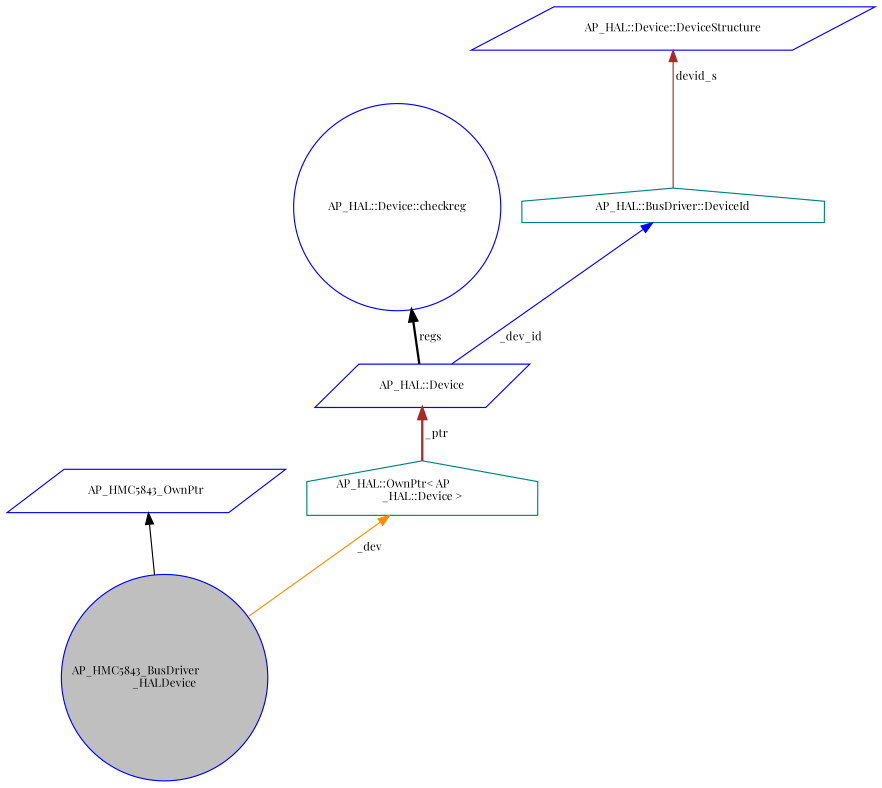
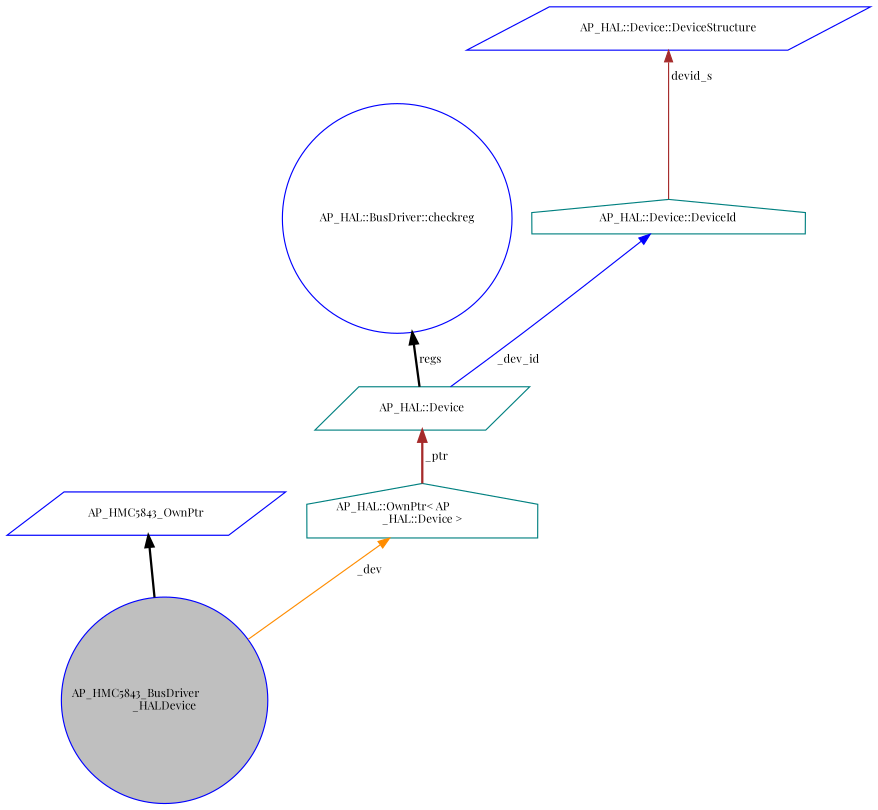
(397, 207) -> (397, 218)
(673, 207) -> (669, 218)
(422, 386) -> (422, 408)
(152, 550) -> (152, 572)
